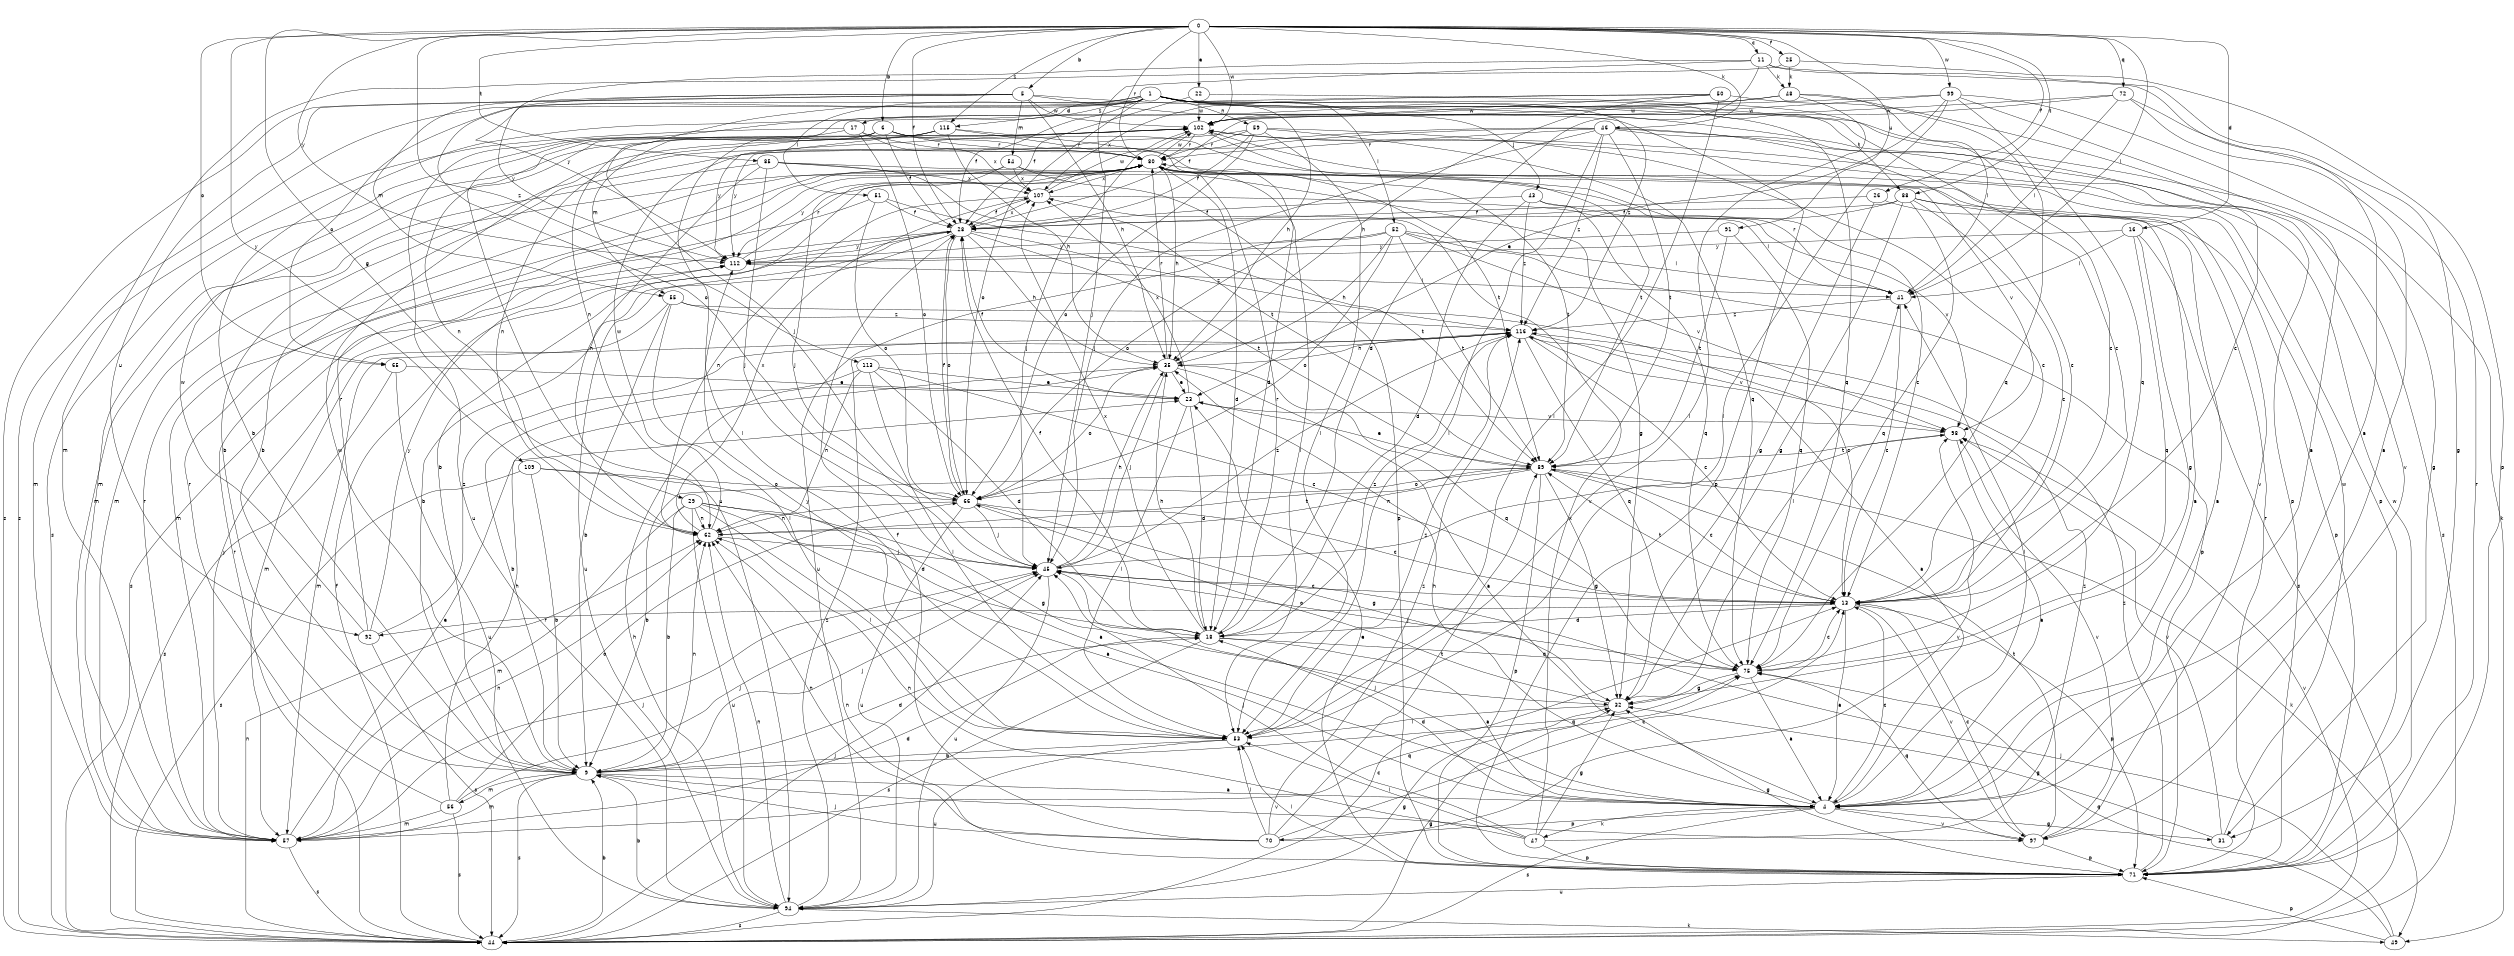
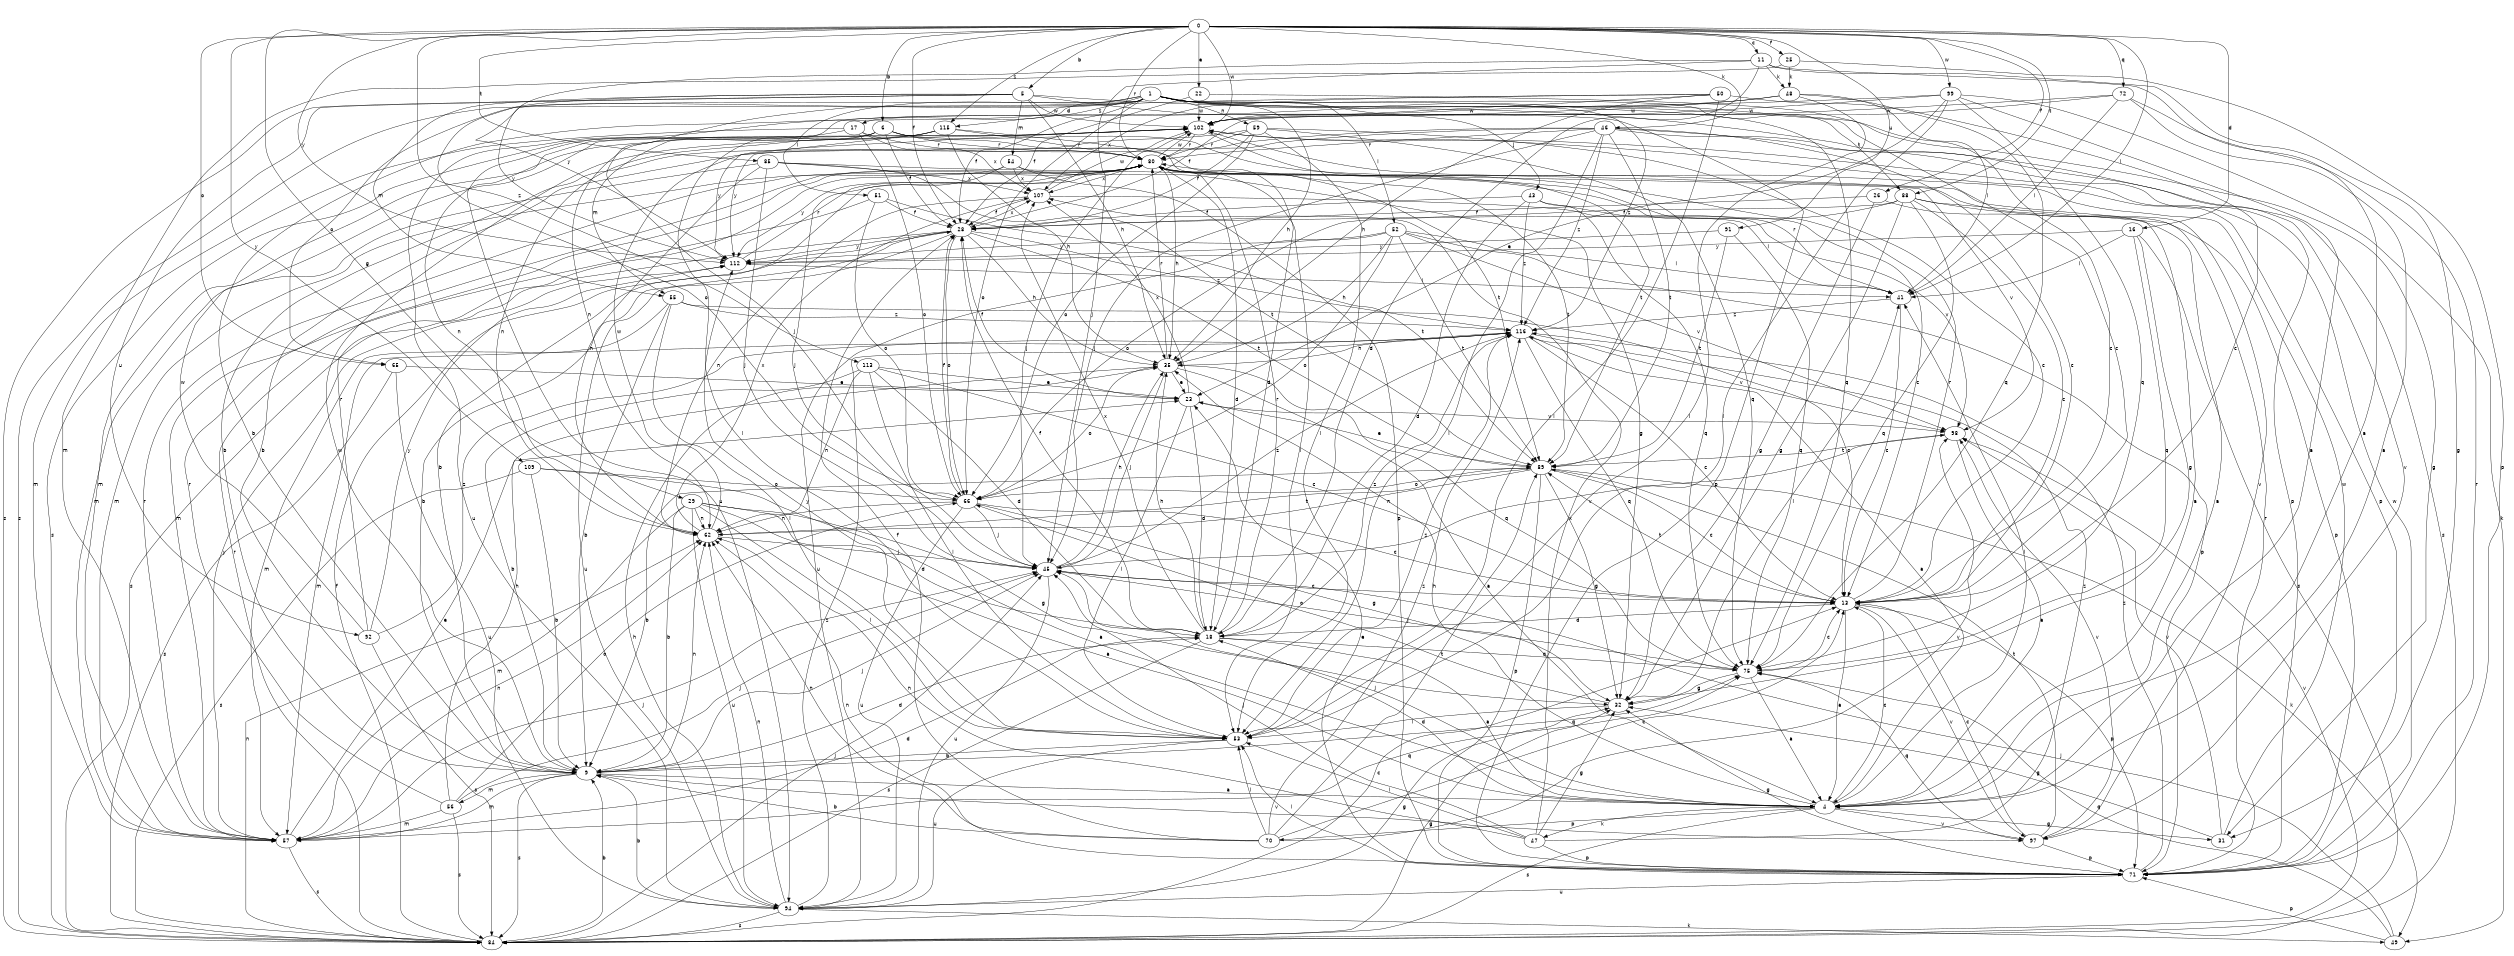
(1108, 611) -> (1758, 214)
(836, 807) -> (836, 807)
(492, 943) -> (492, 943)
